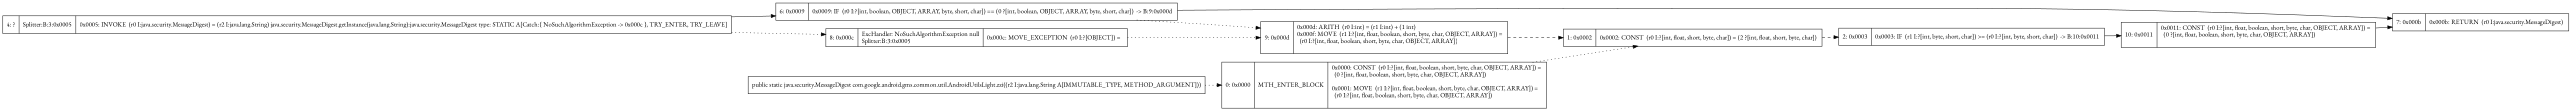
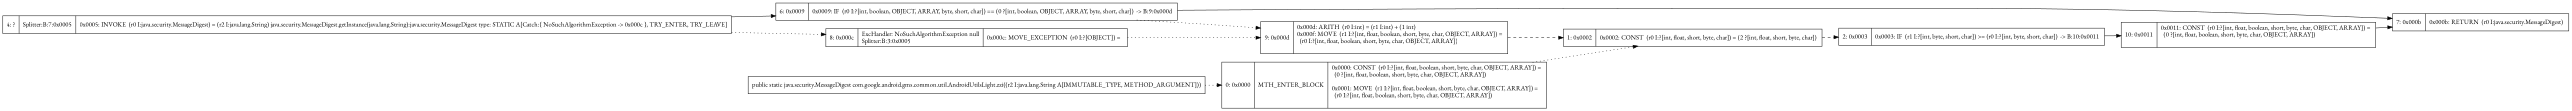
(47, 24) -> (47, 24)
